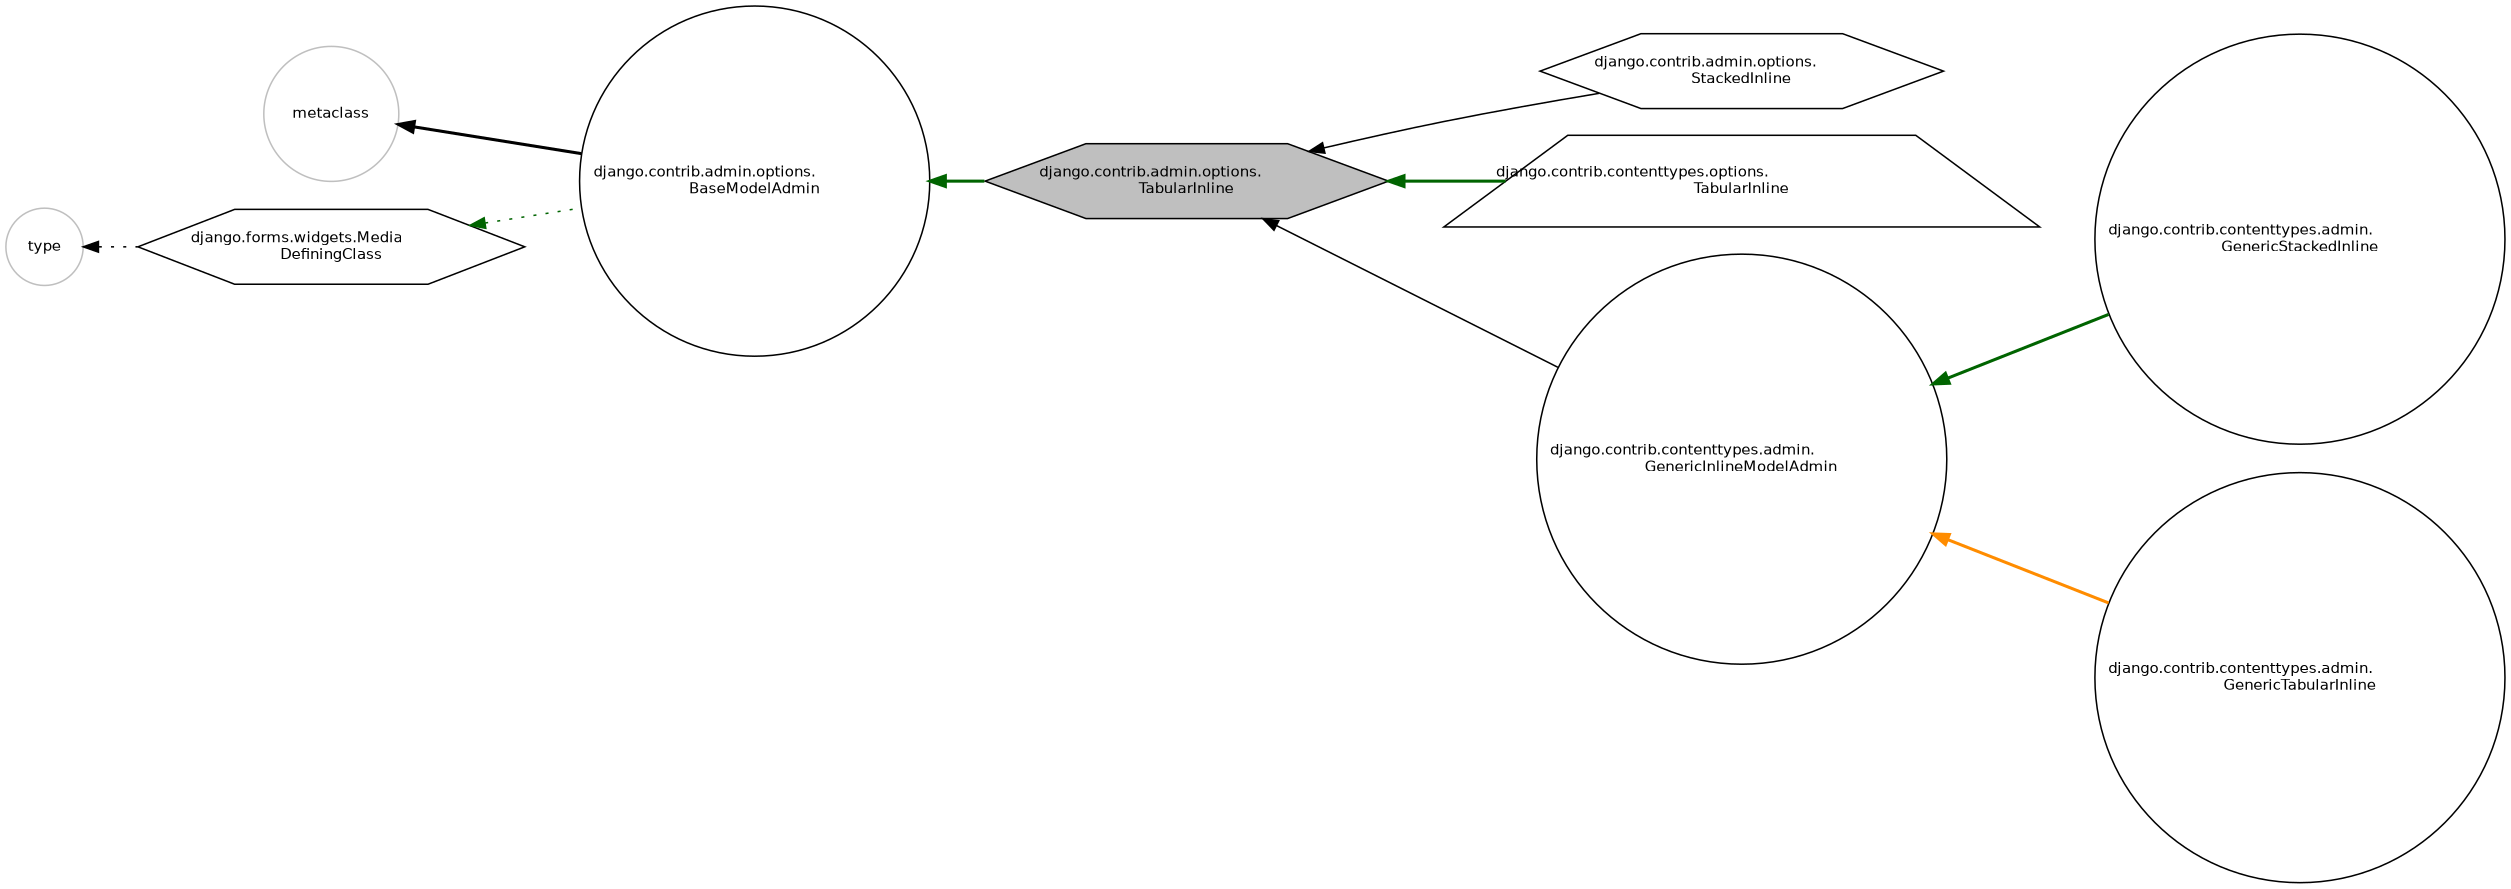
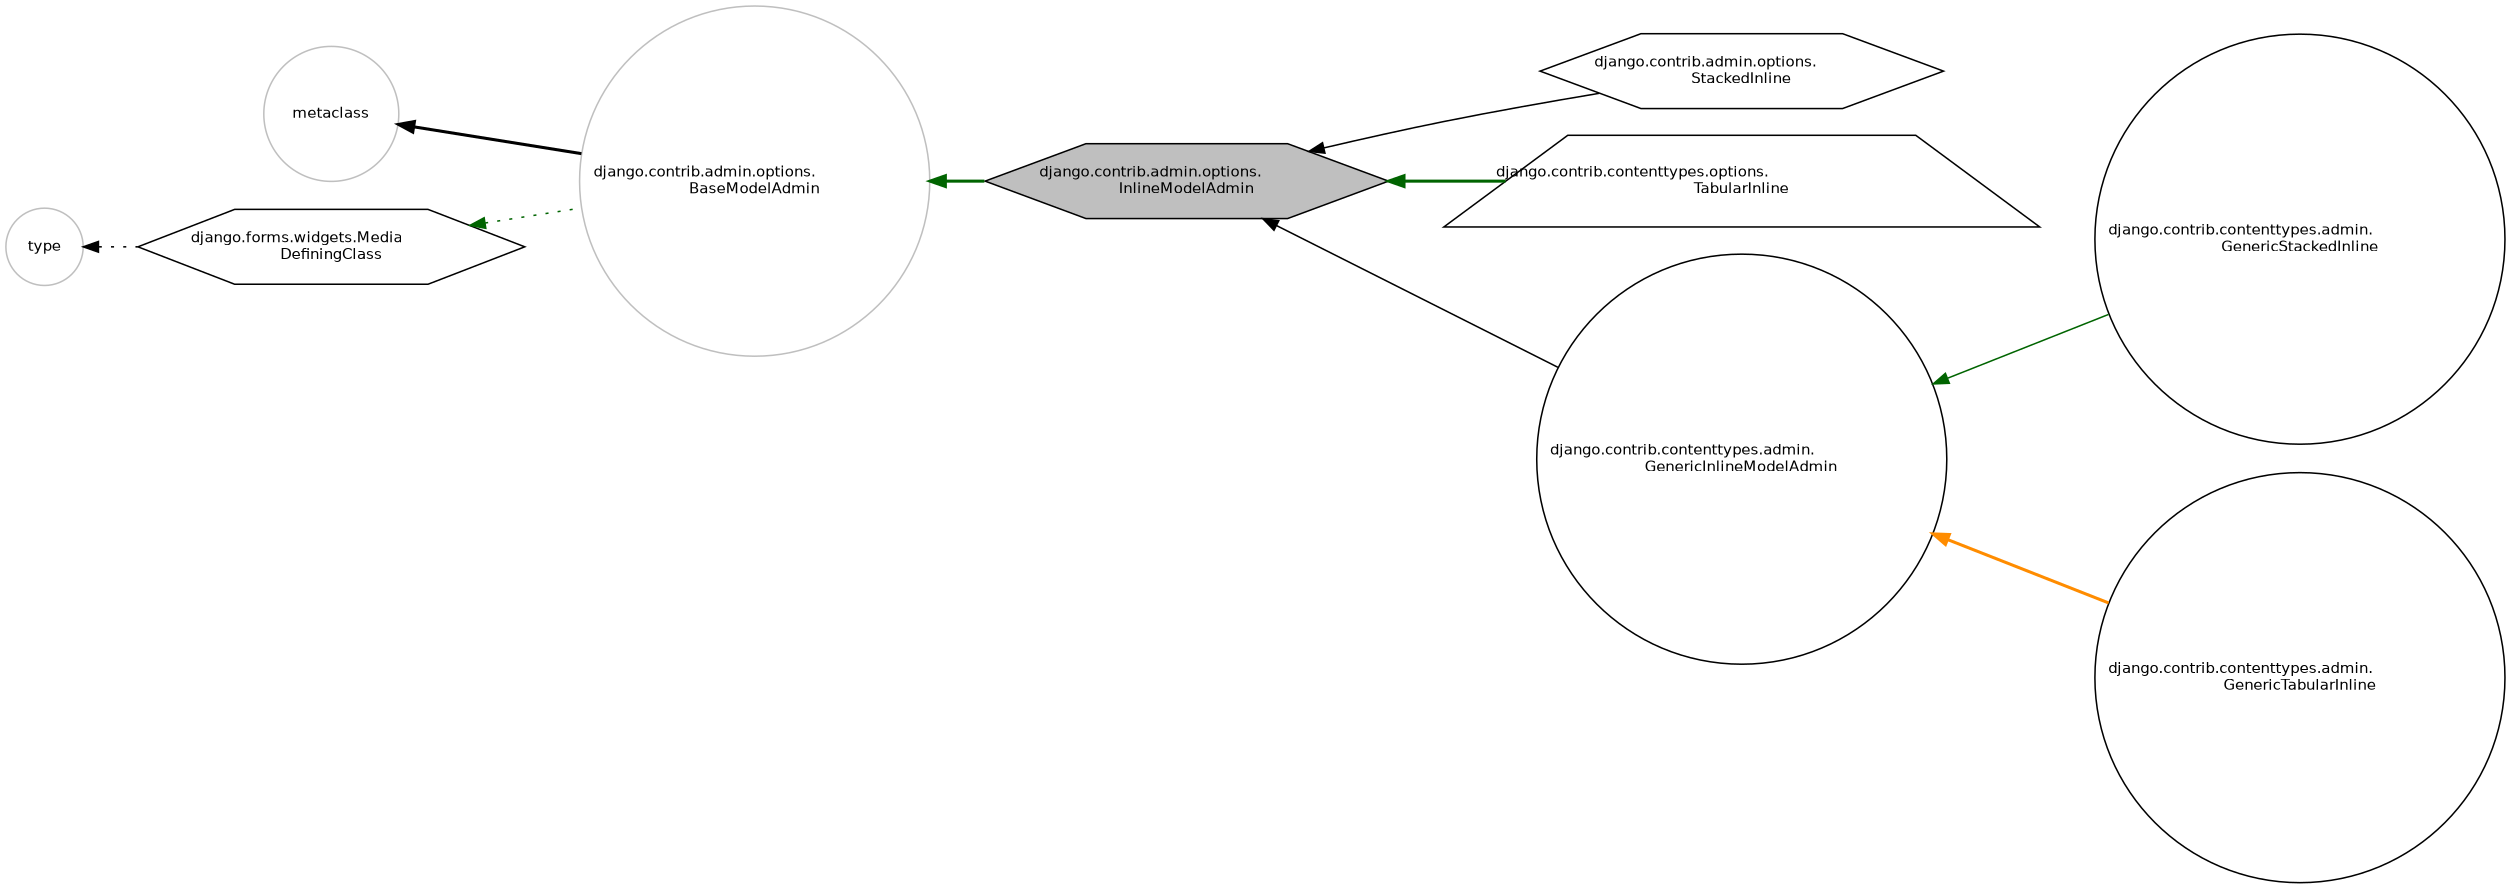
(755, 181) -> (755, 181)
(1187, 181) -> (1187, 181)
(2028, 346) -> (2028, 346)
